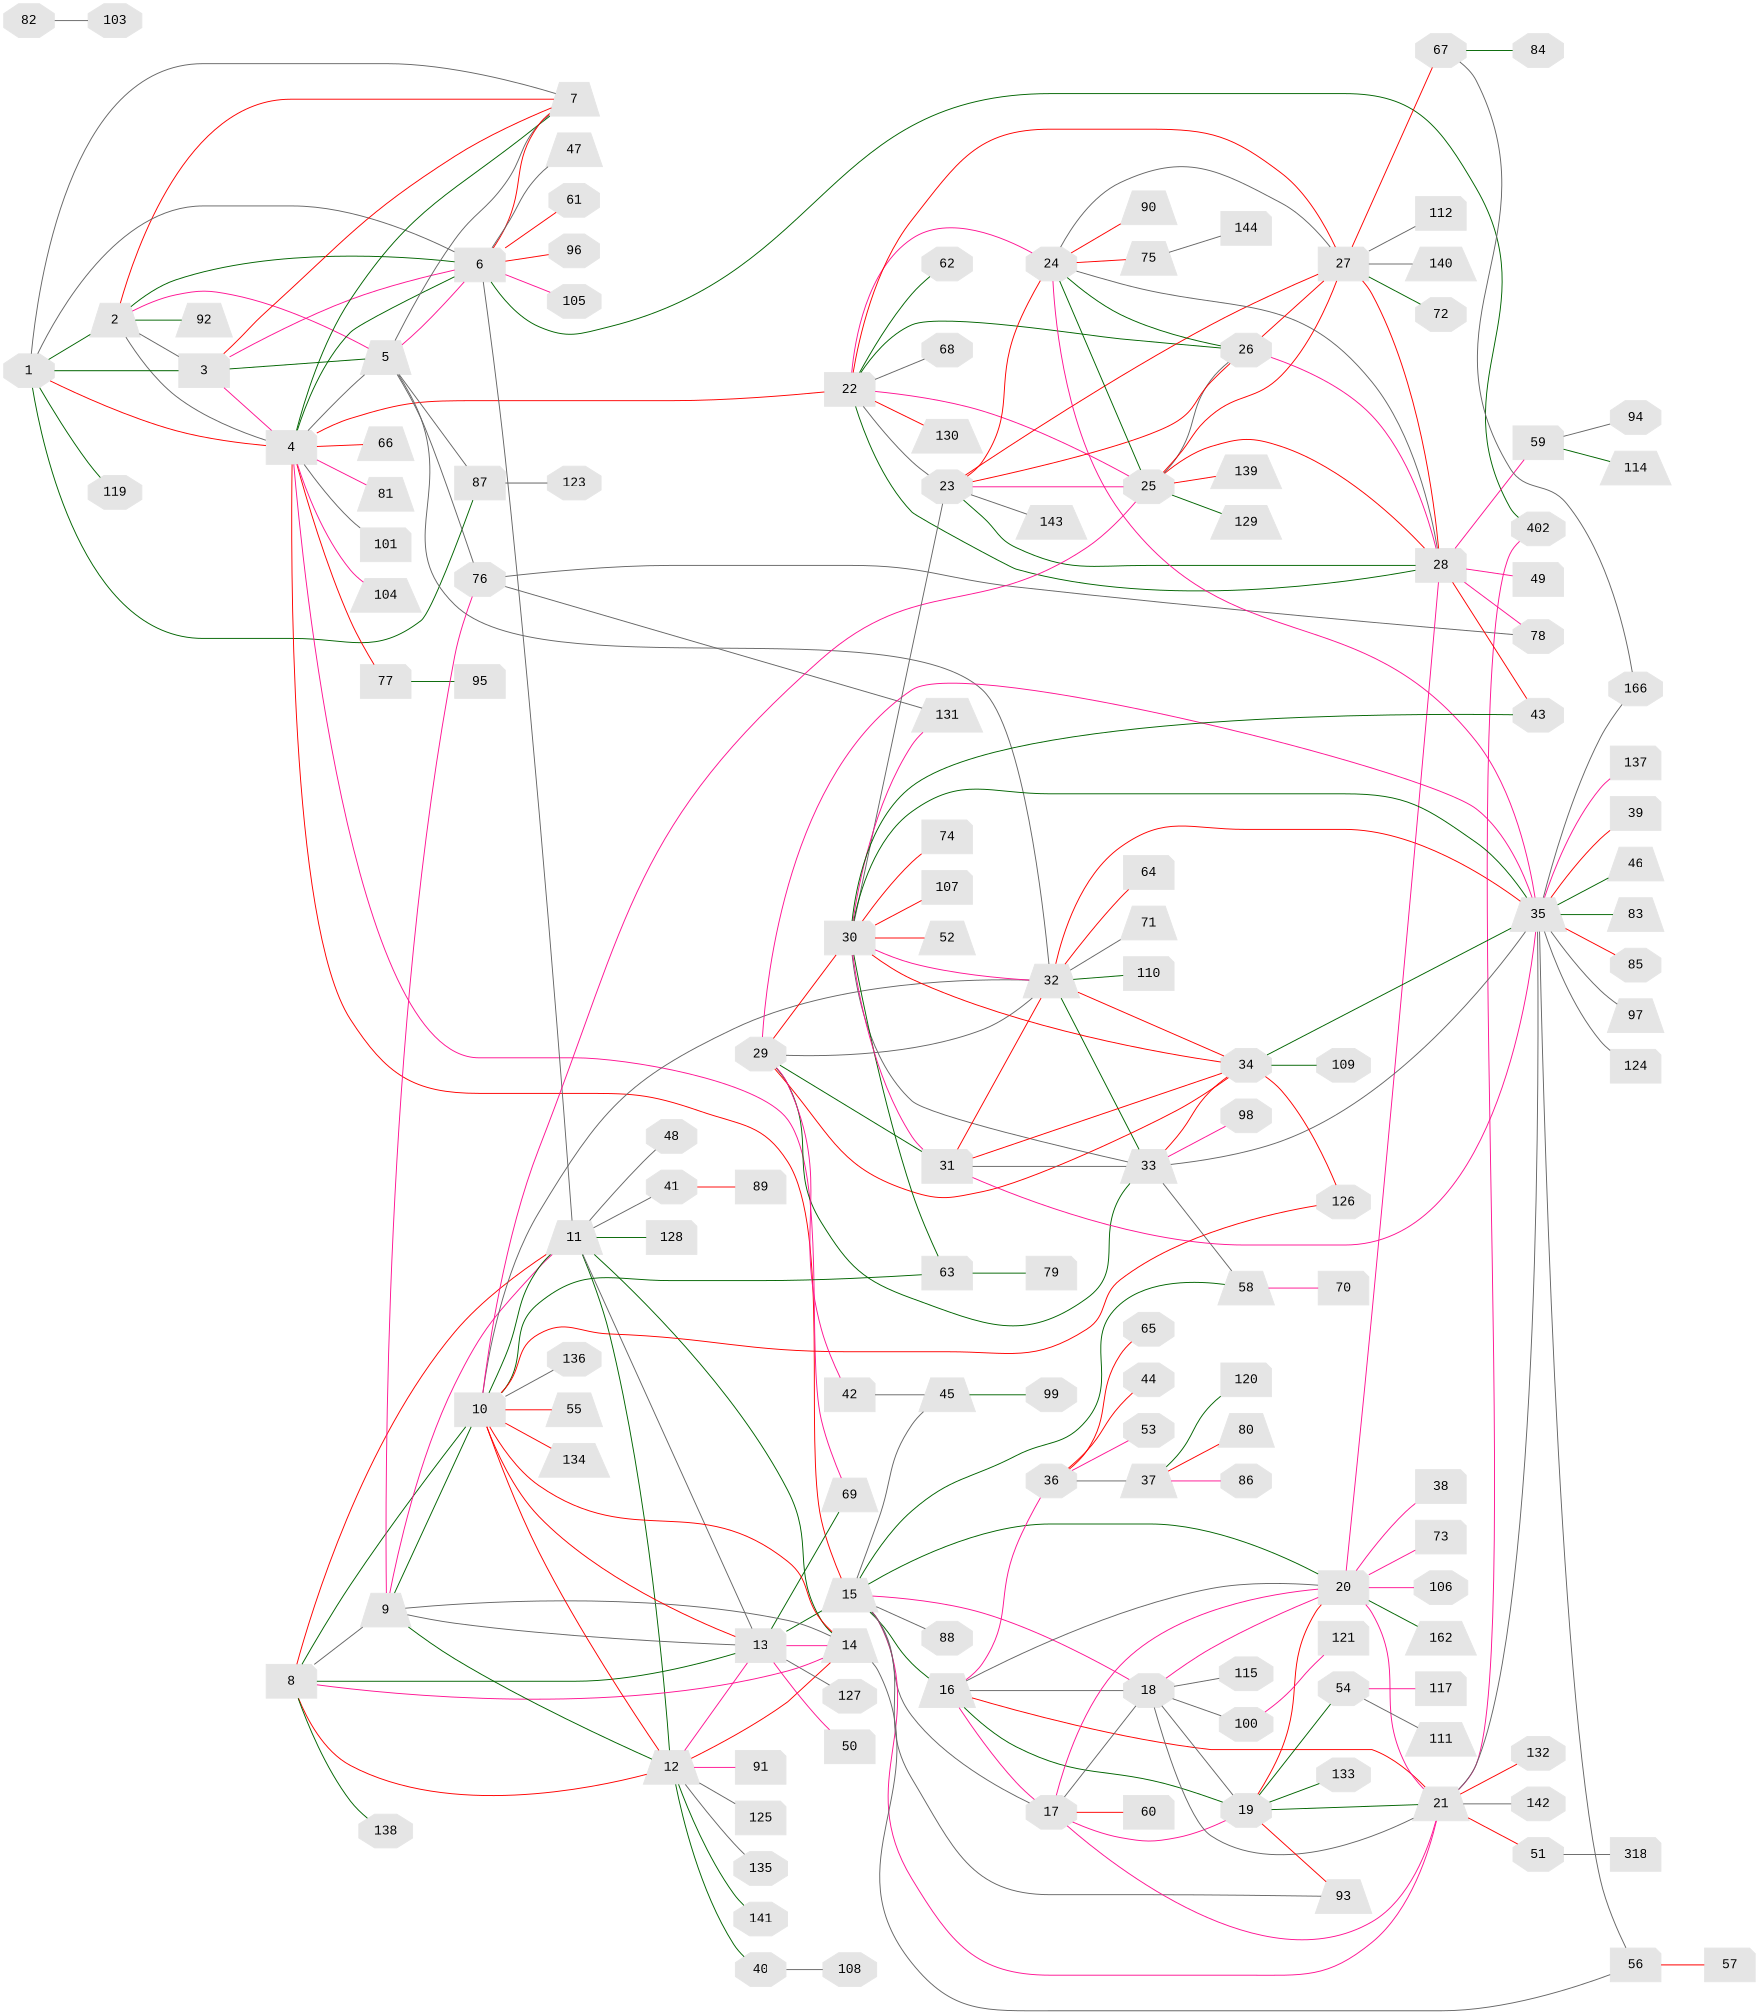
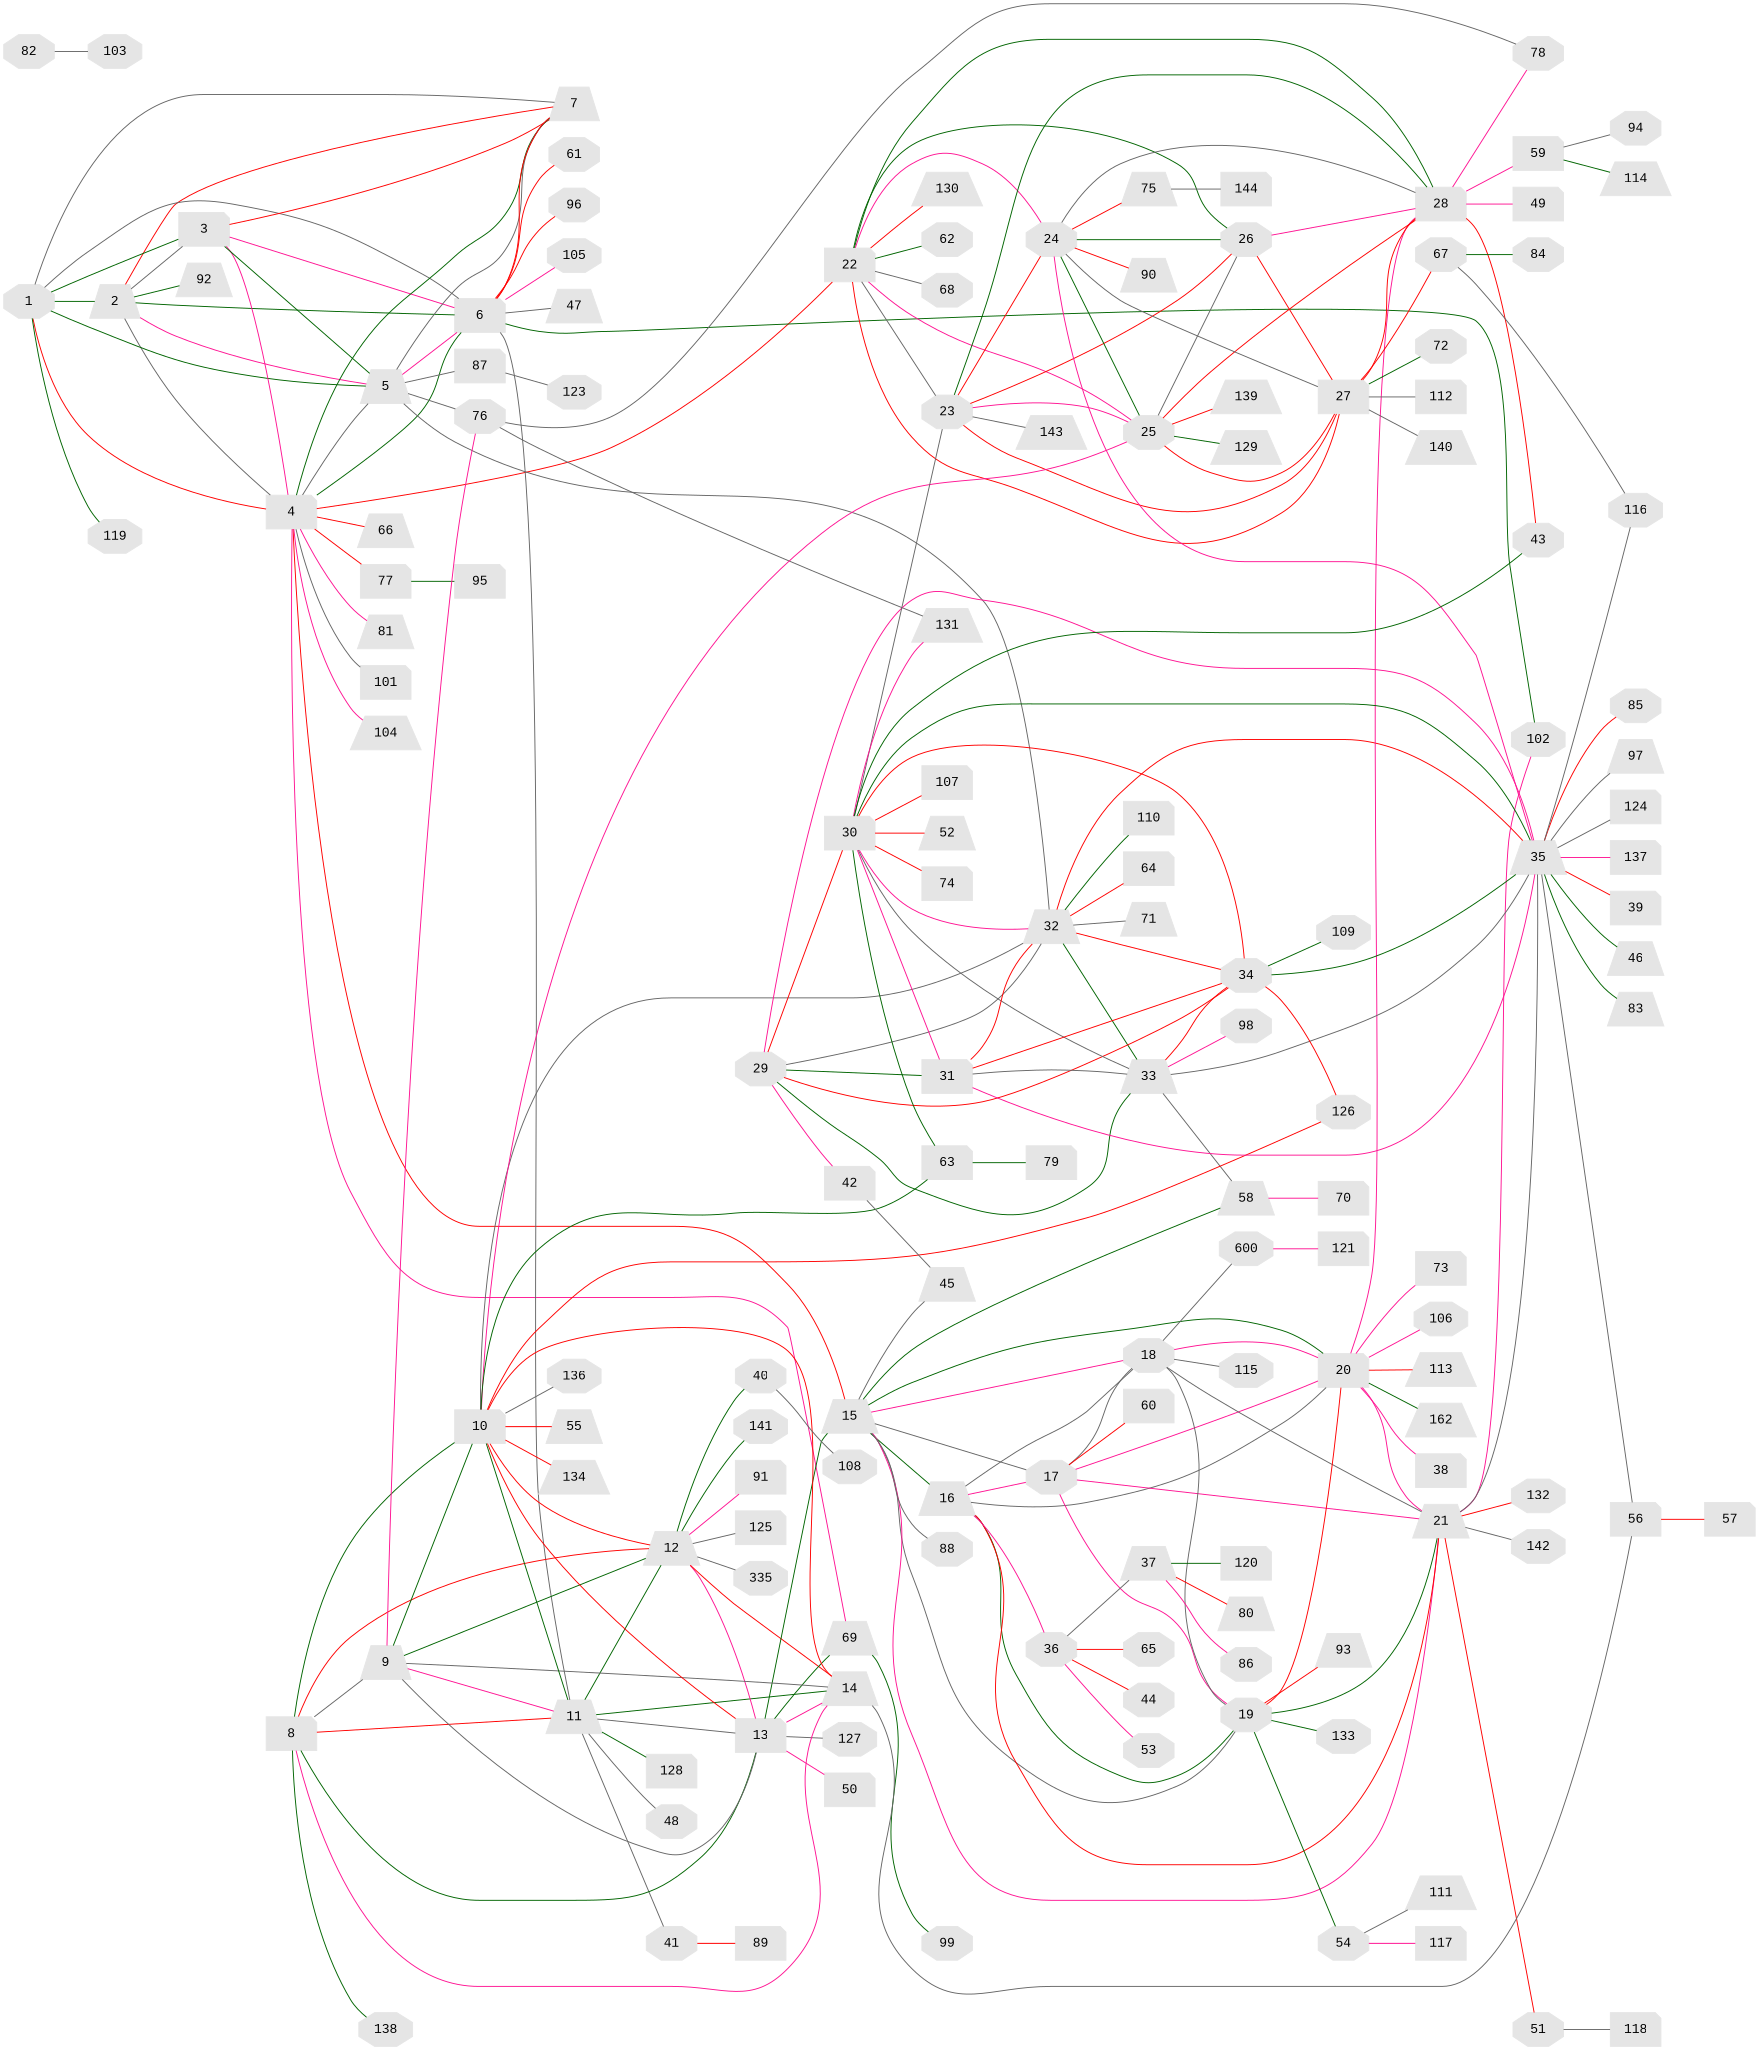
(1538, 529) -> (1538, 740)
(217, 638) -> (204, 367)
(1636, 689) -> (1636, 510)
none -> (1441, 1370)
(998, 1395) -> (898, 1752)
(1246, 1724) -> (1246, 1249)
(1636, 1854) -> (1636, 2029)
(761, 1868) -> (761, 1578)
(1003, 1887) -> (974, 1724)
